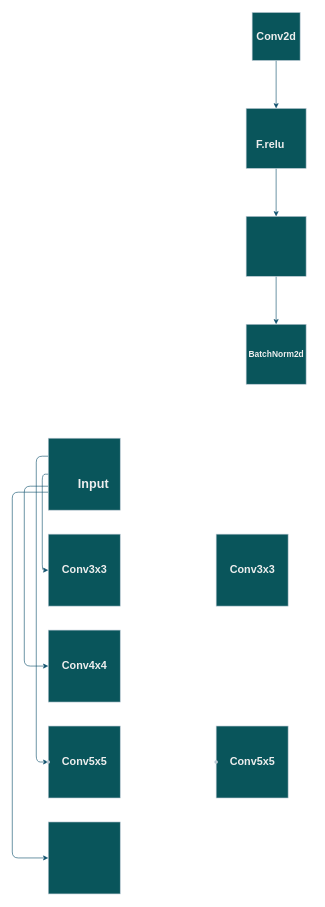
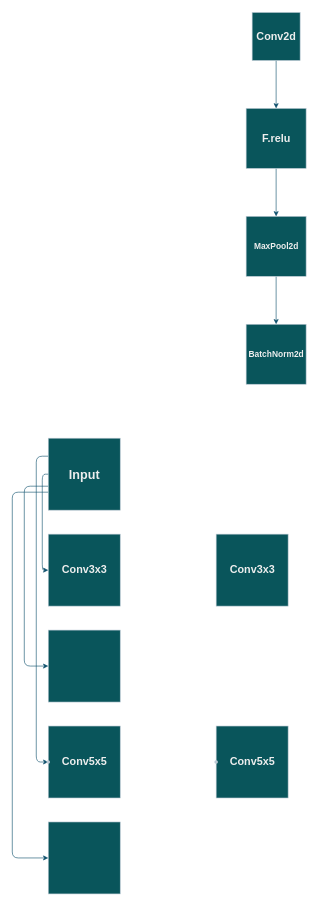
(270, 144) -> (276, 138)
none -> (276, 246)
(93, 483) -> (84, 474)
(84, 666) -> none
